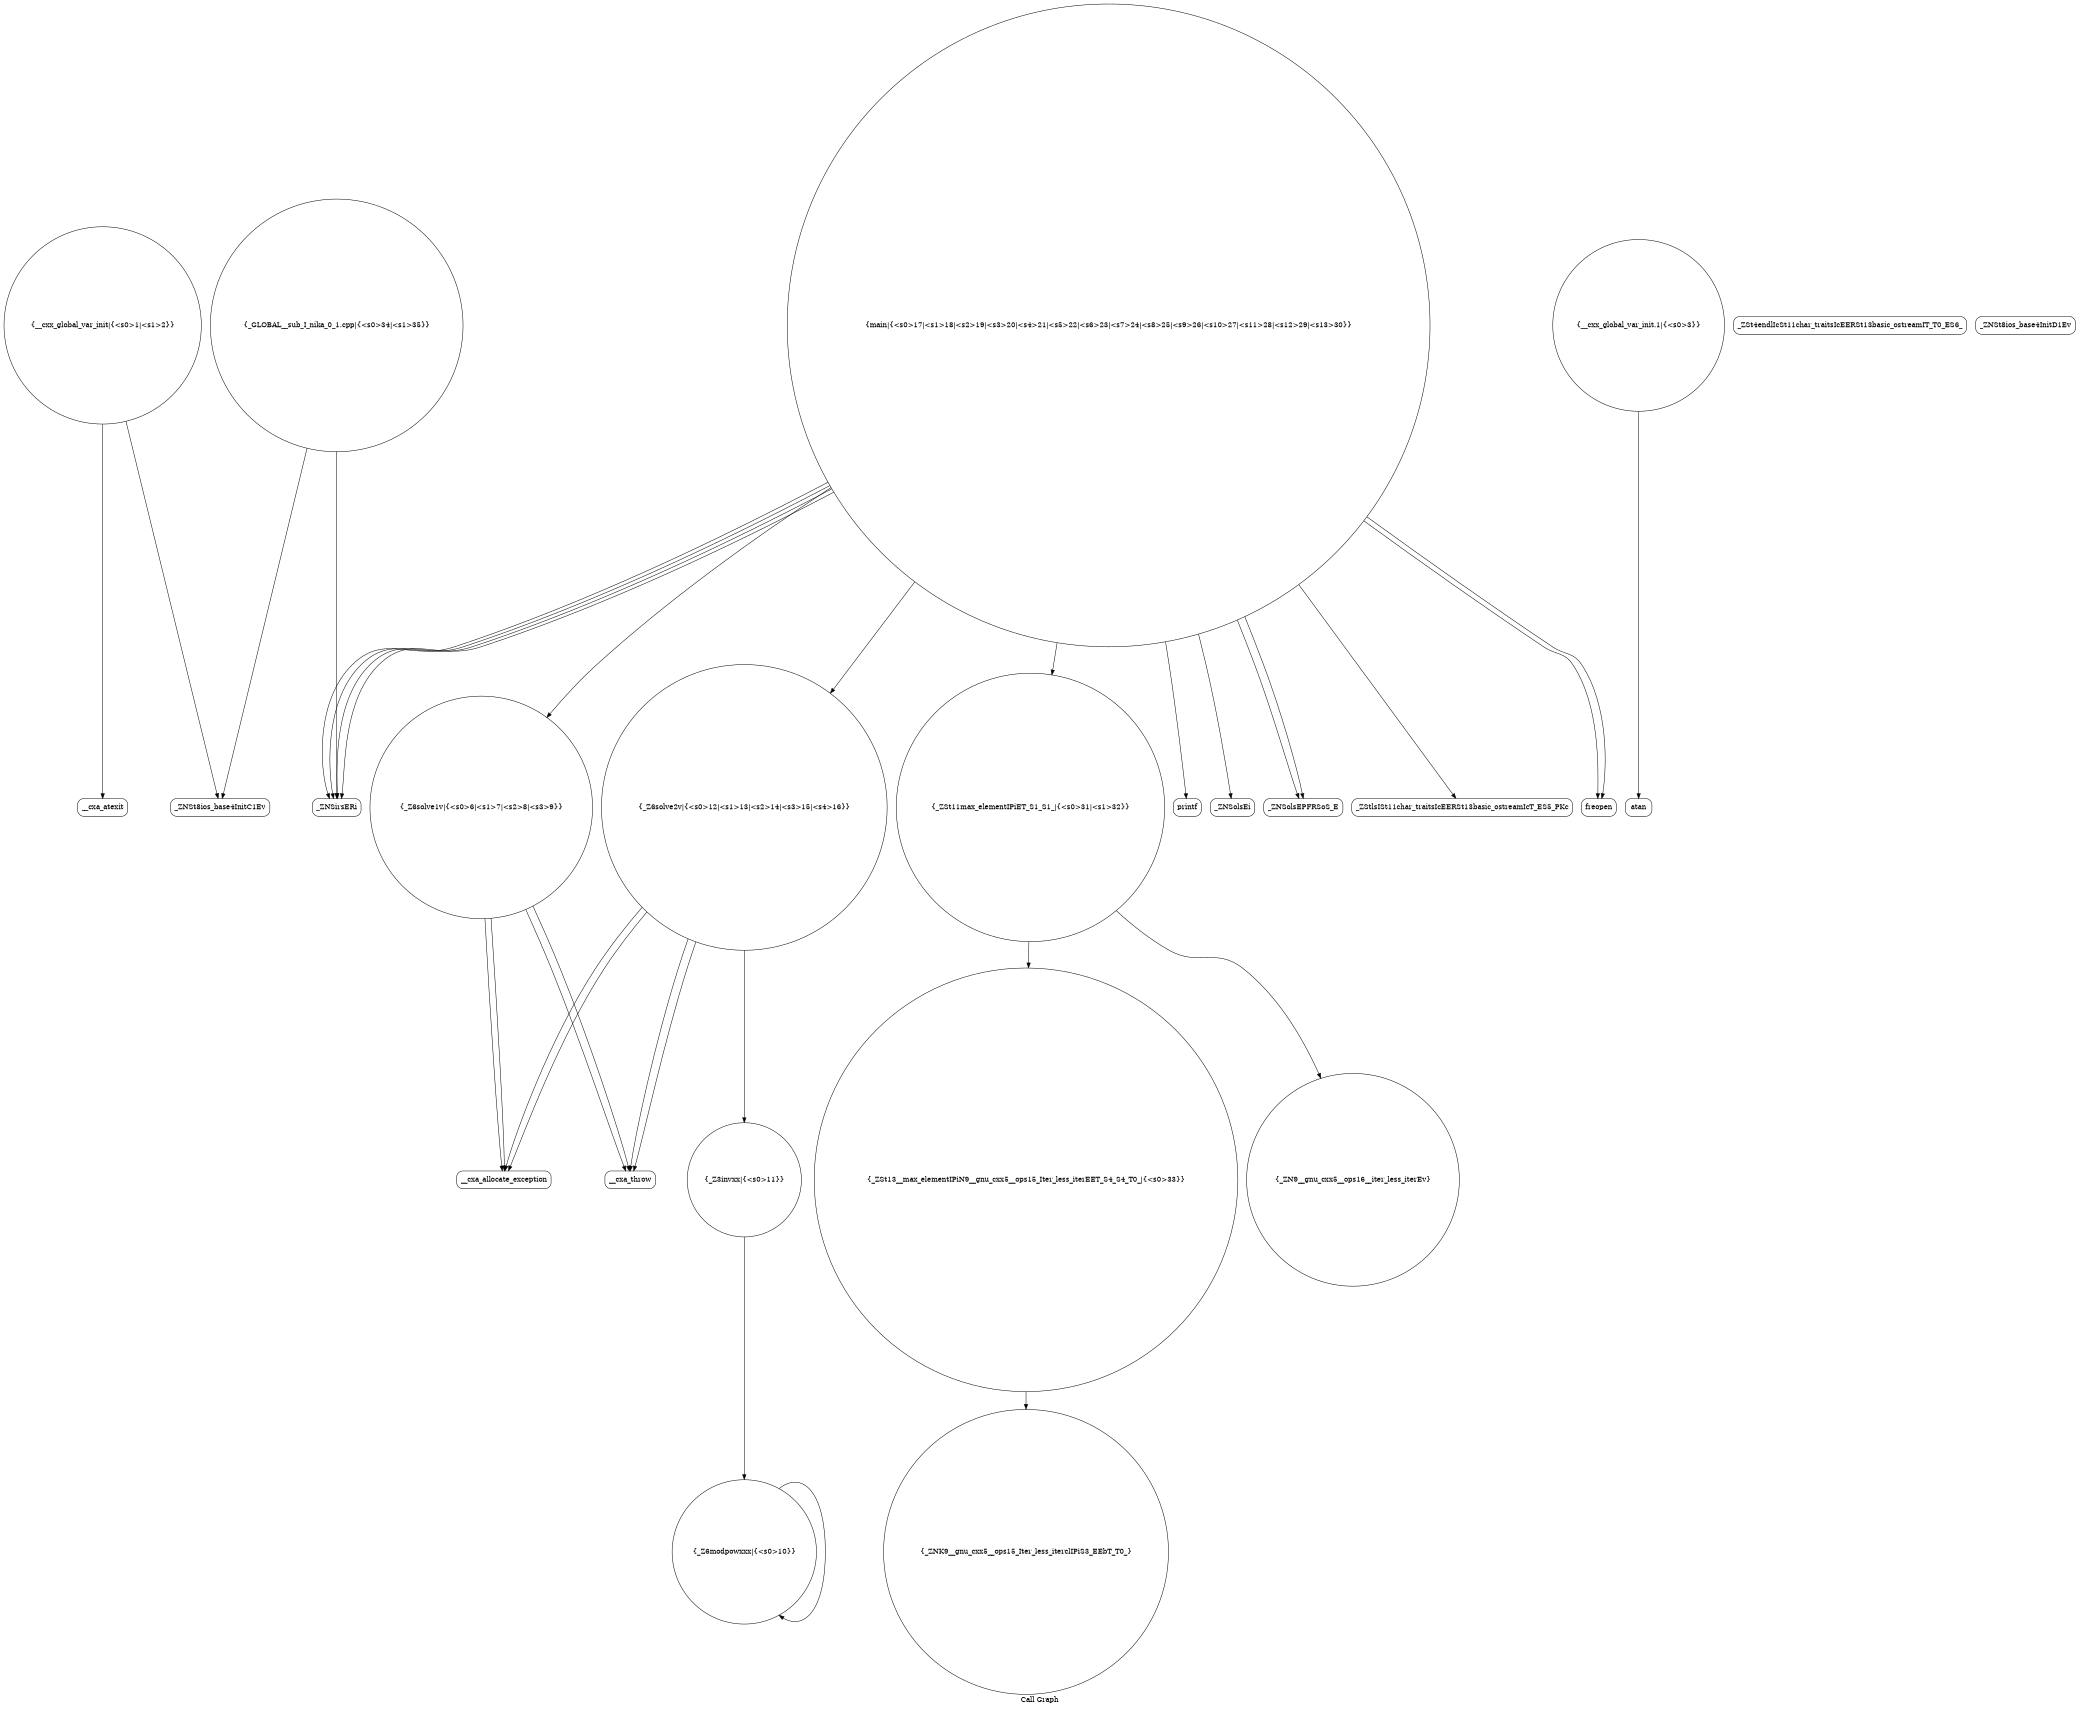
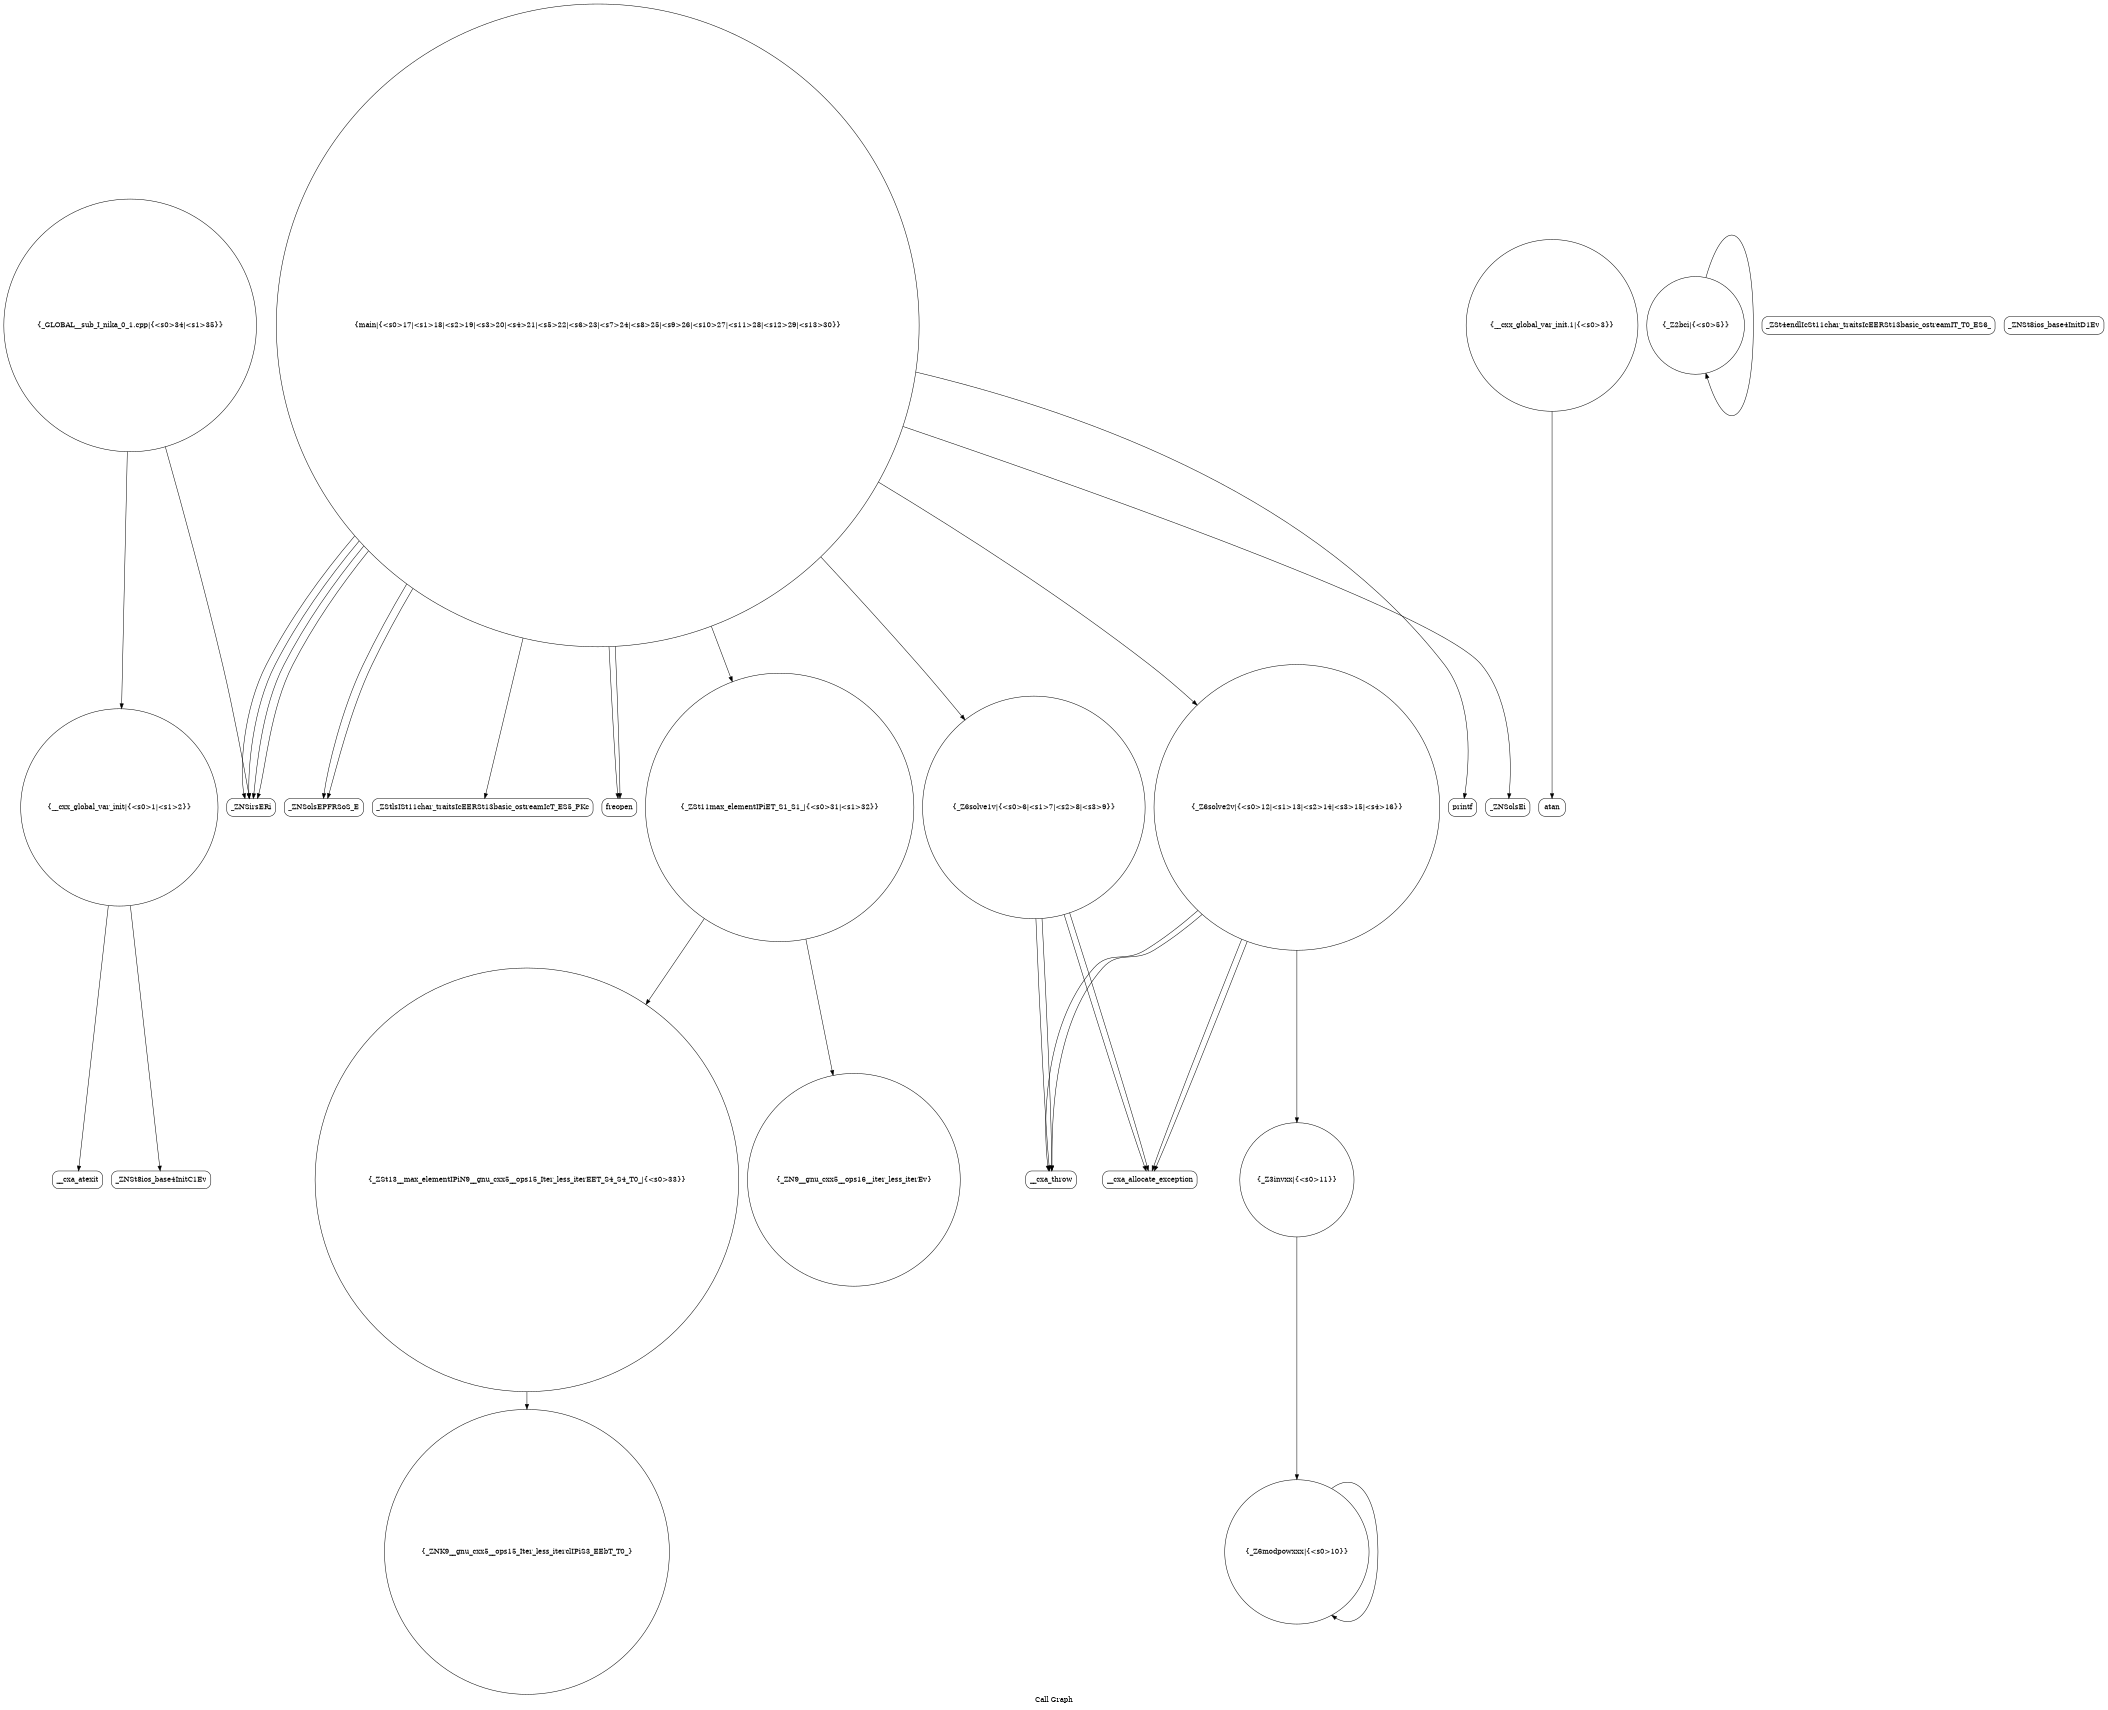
none -> (1696, 325)
(265, 621) -> (124, 578)
